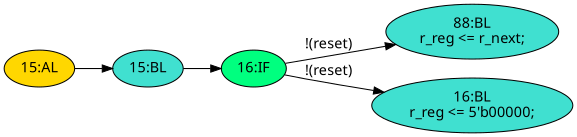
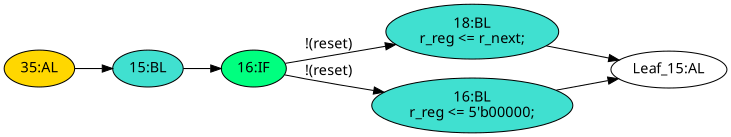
(472, 32) -> (472, 32)
(39, 69) -> (39, 69)
none -> (669, 70)
